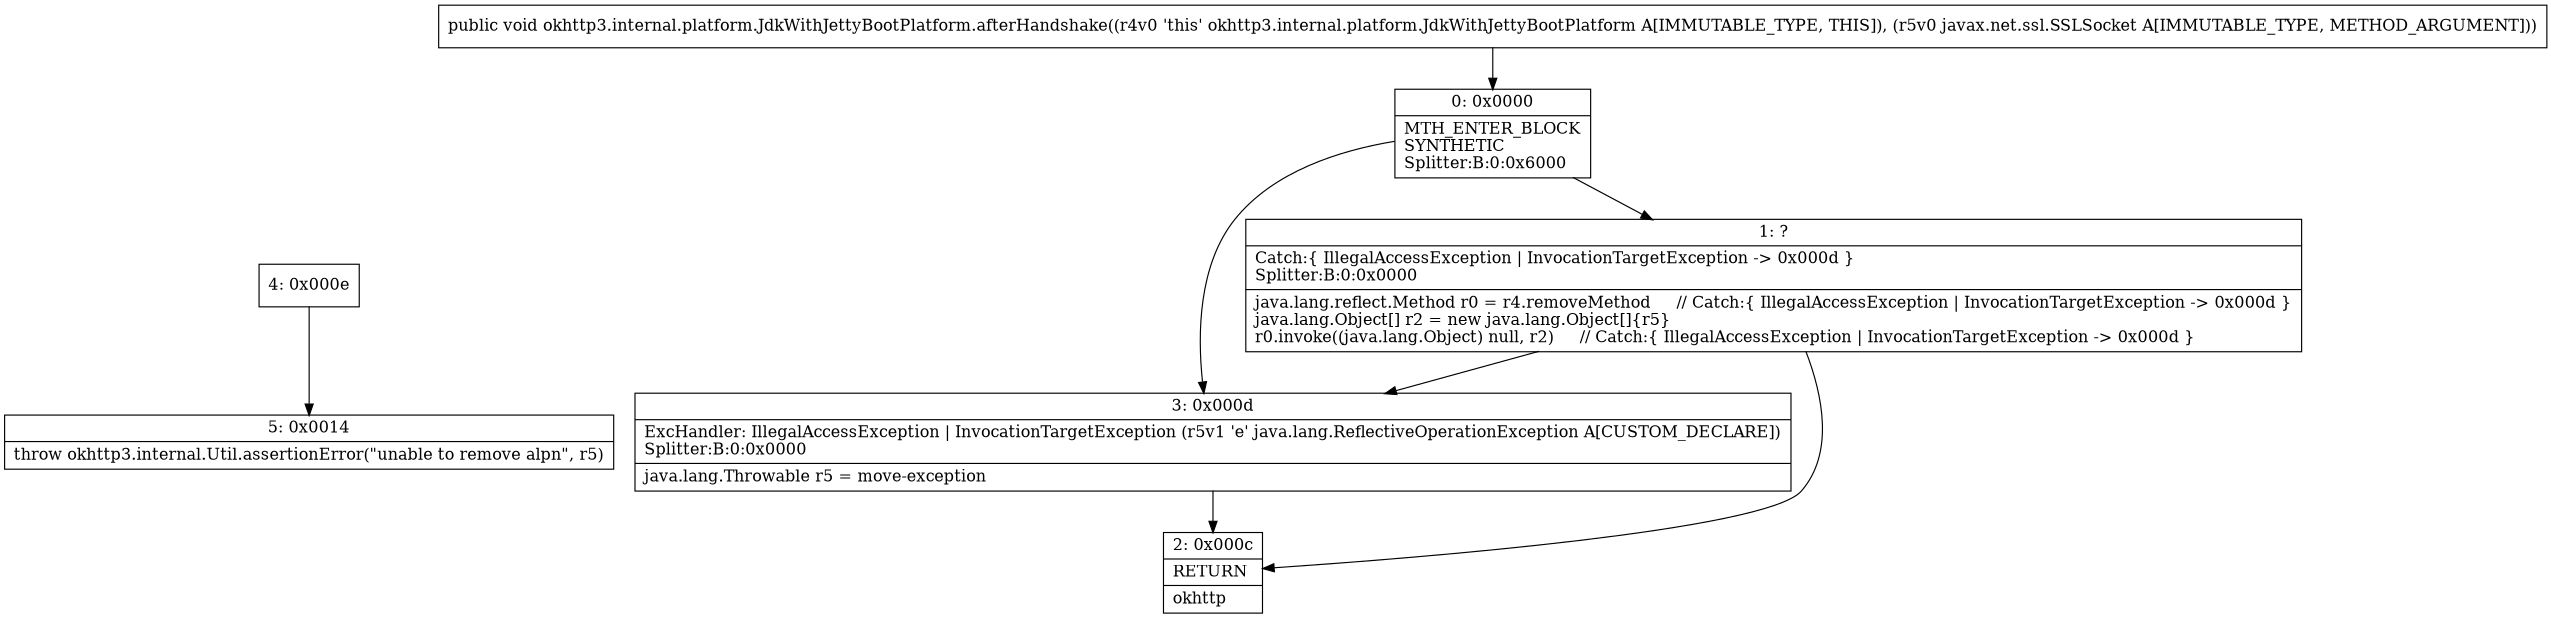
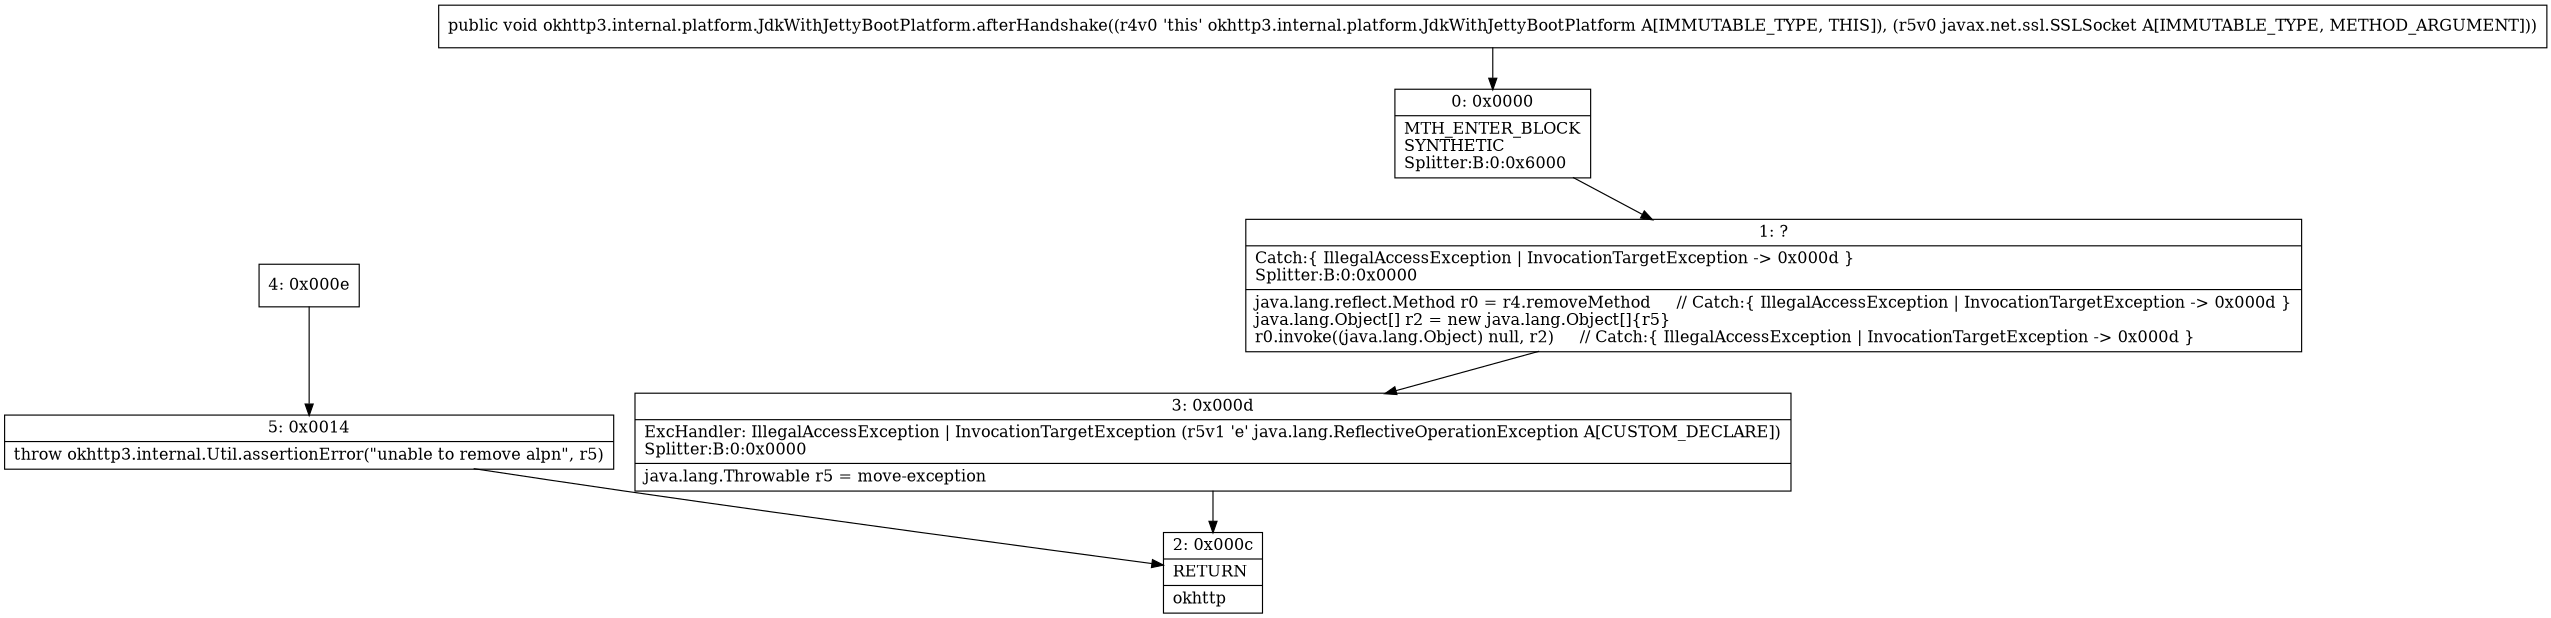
(1239, 215) -> none
(1614, 536) -> (813, 518)
